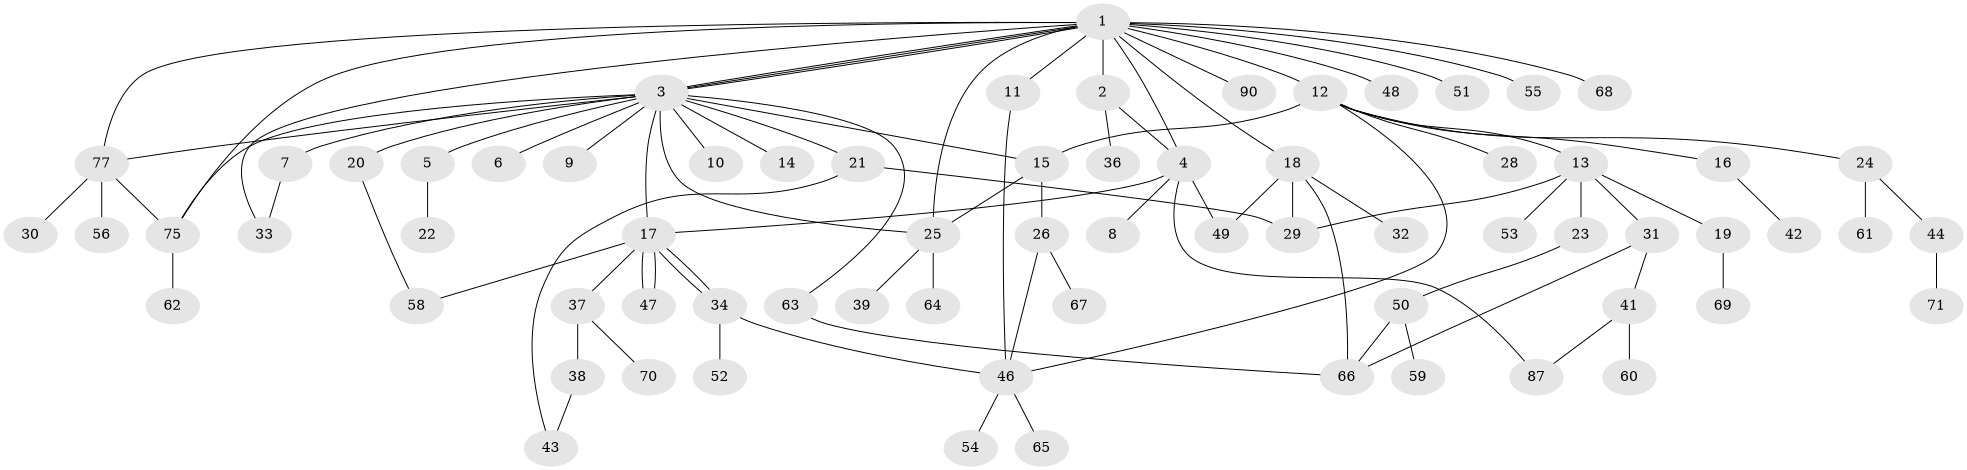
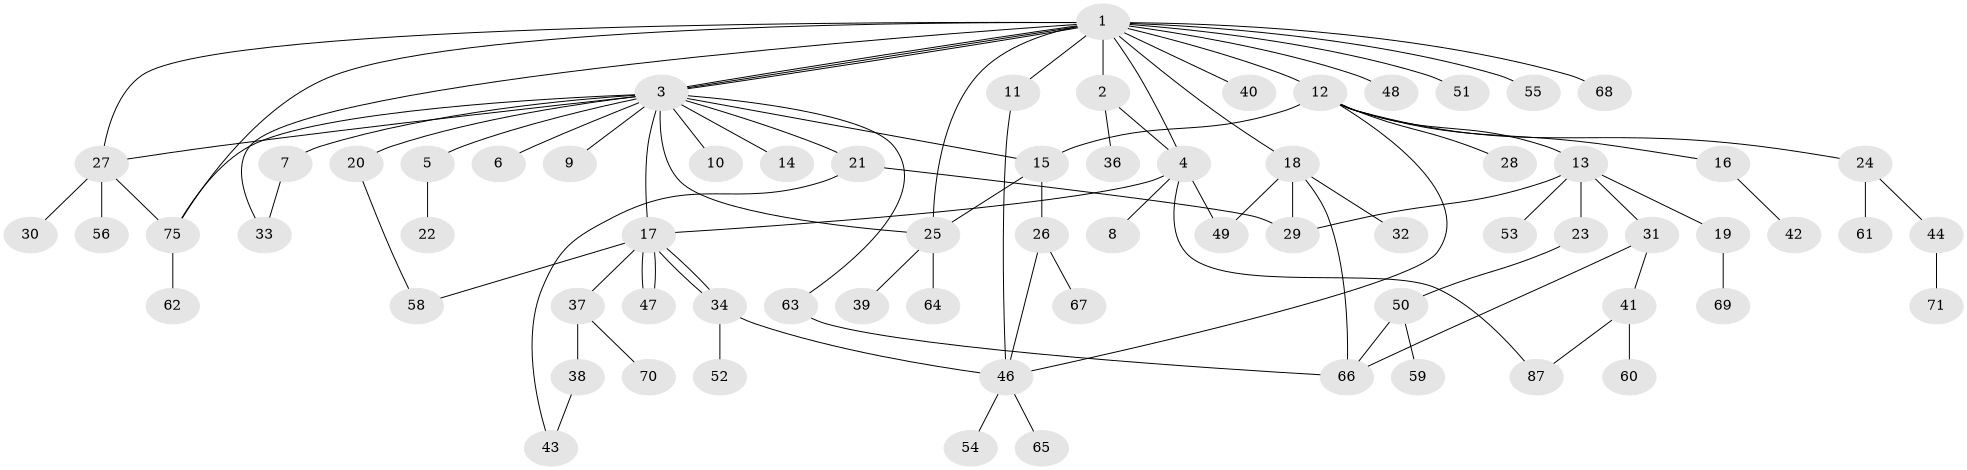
(1249, 93) -> (1249, 93)
(102, 164) -> (102, 164)
